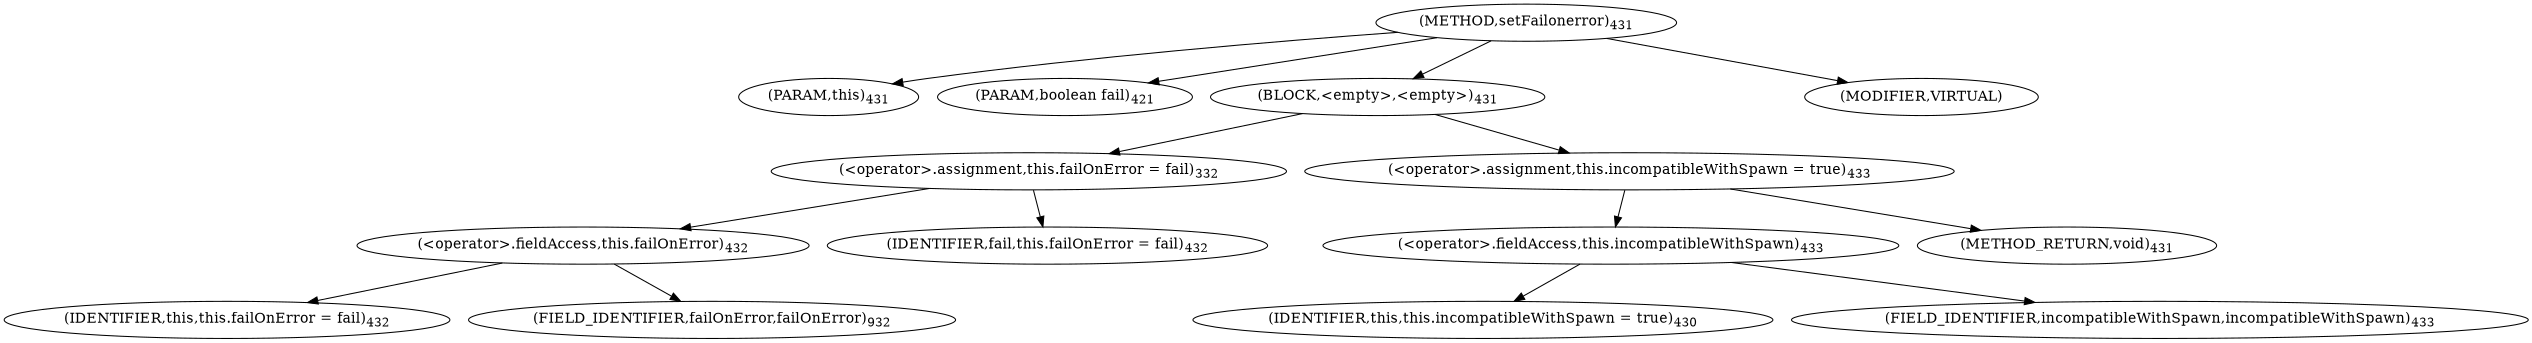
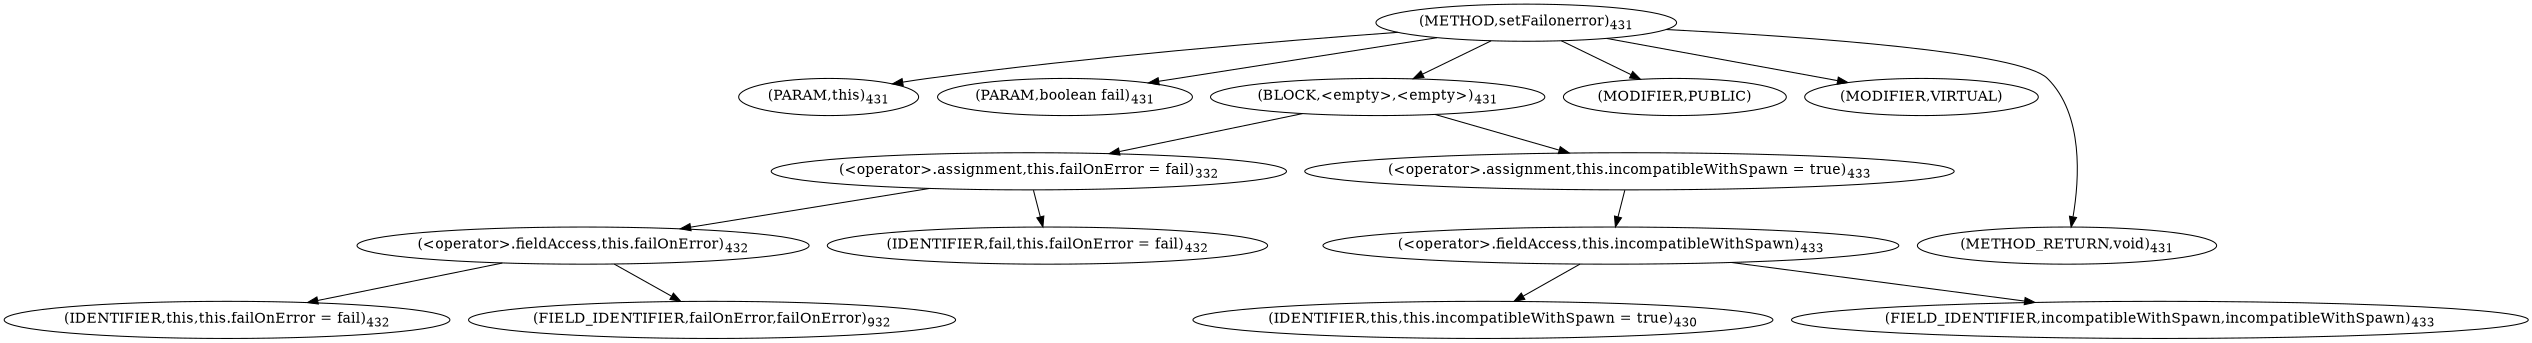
(1143, 95) -> (1143, 95)
none -> (1675, 97)
(1850, 209) -> (1931, 51)
